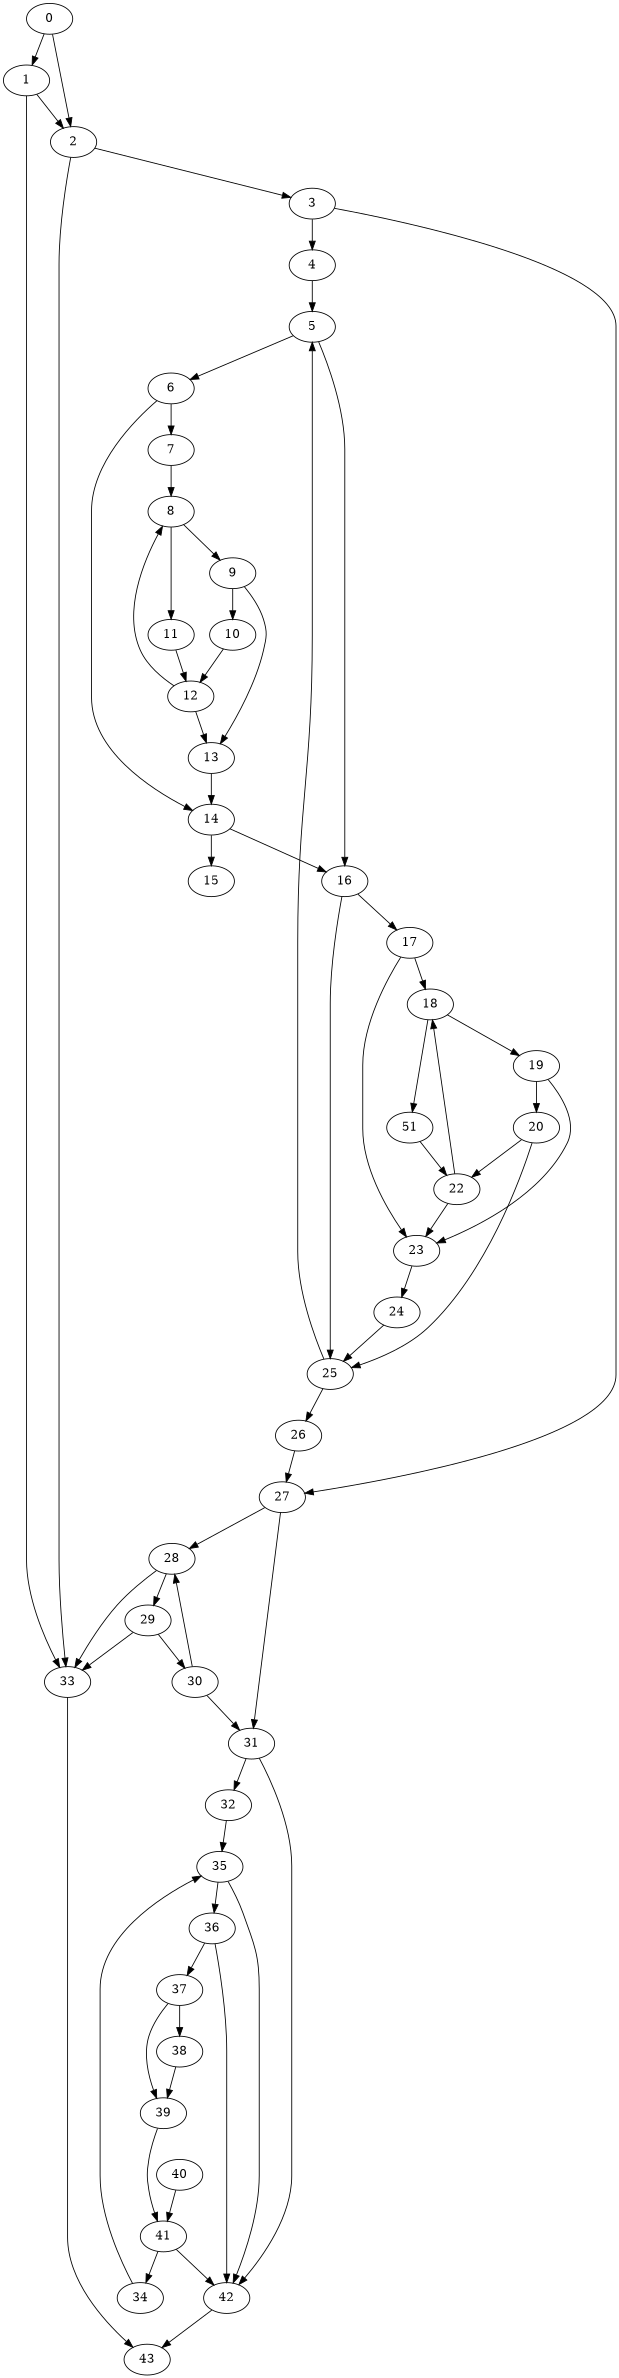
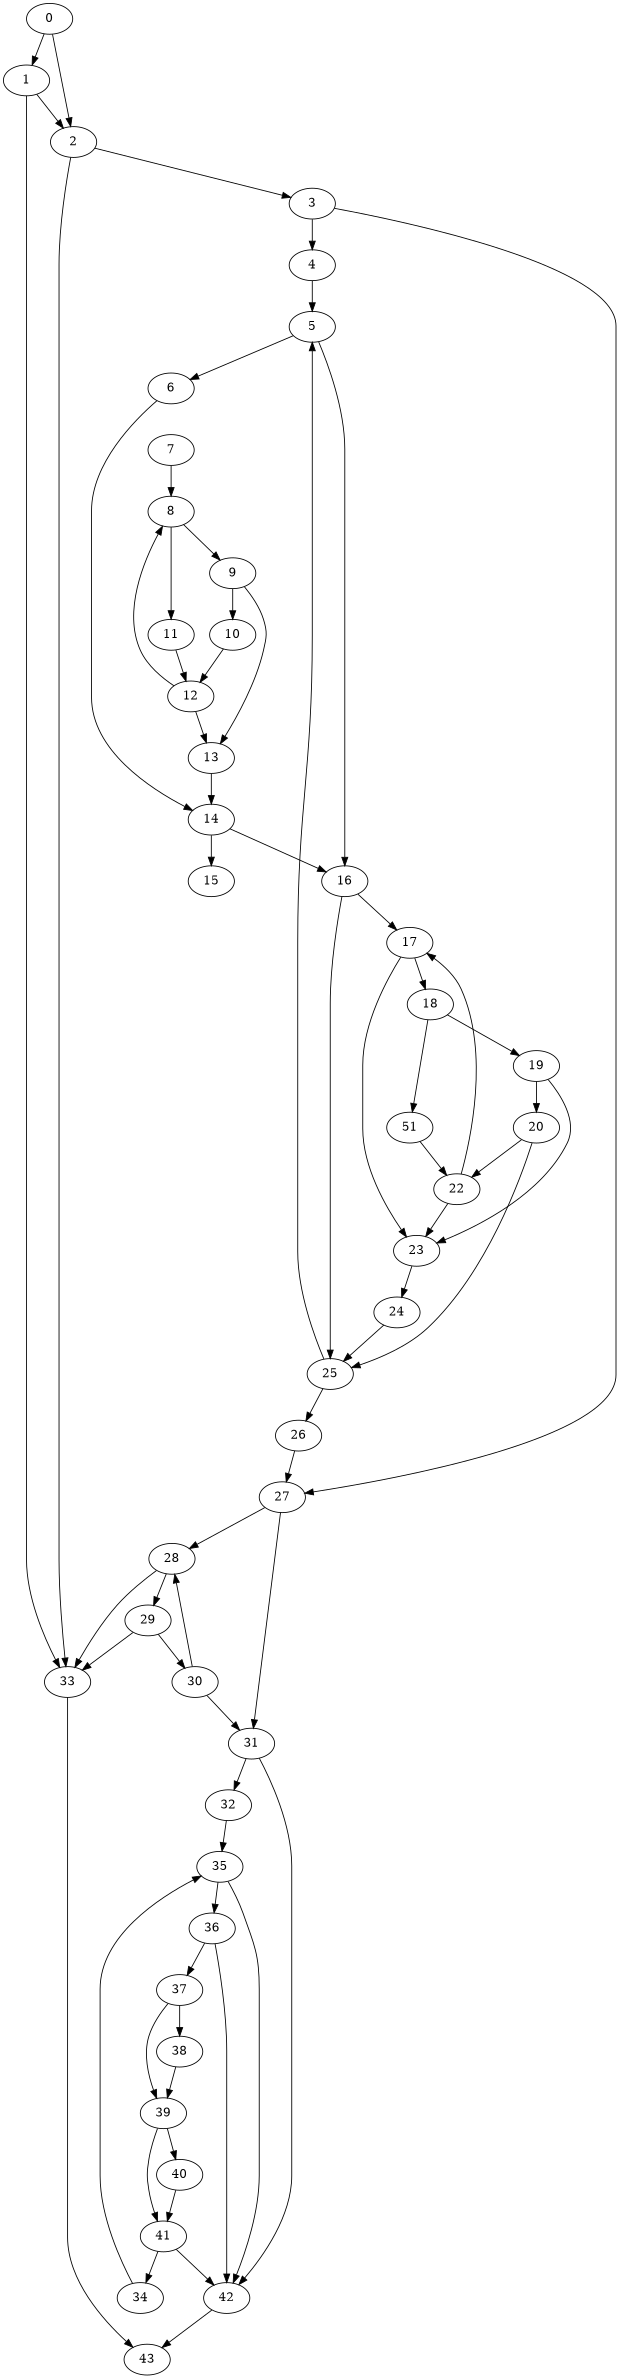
(171, 415) -> none
(444, 1101) -> (476, 1060)
none -> (170, 2140)
